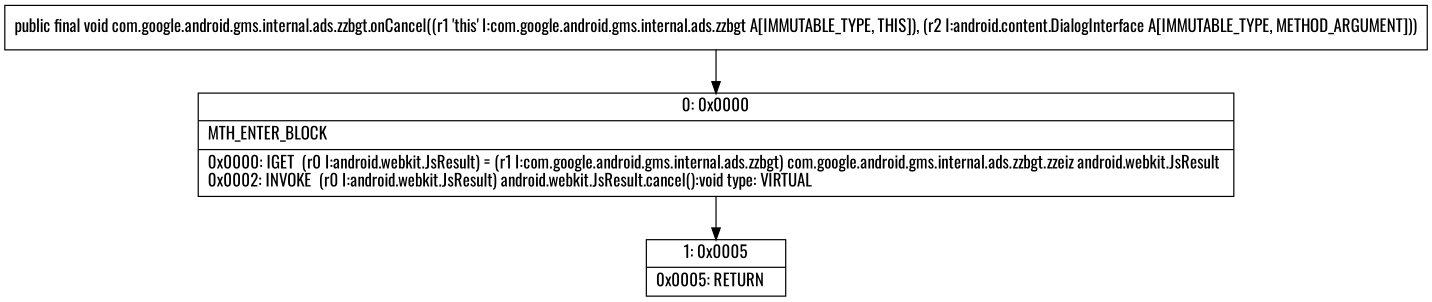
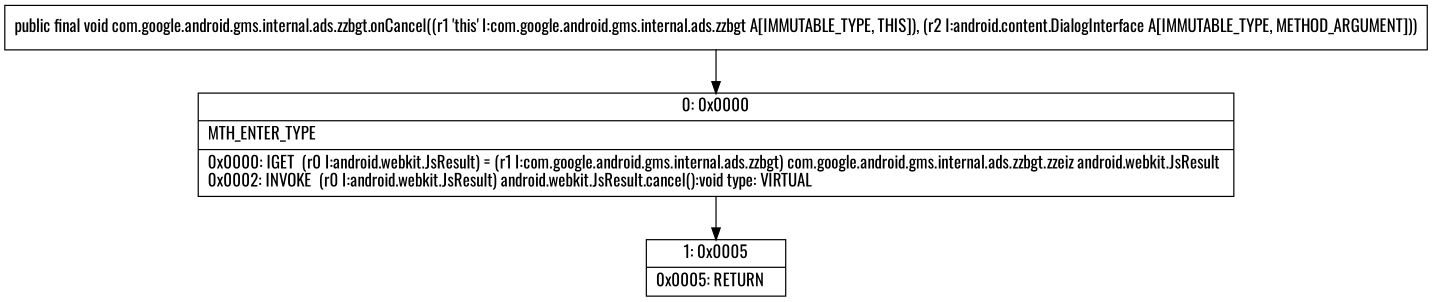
(268, 135) -> (263, 135)
